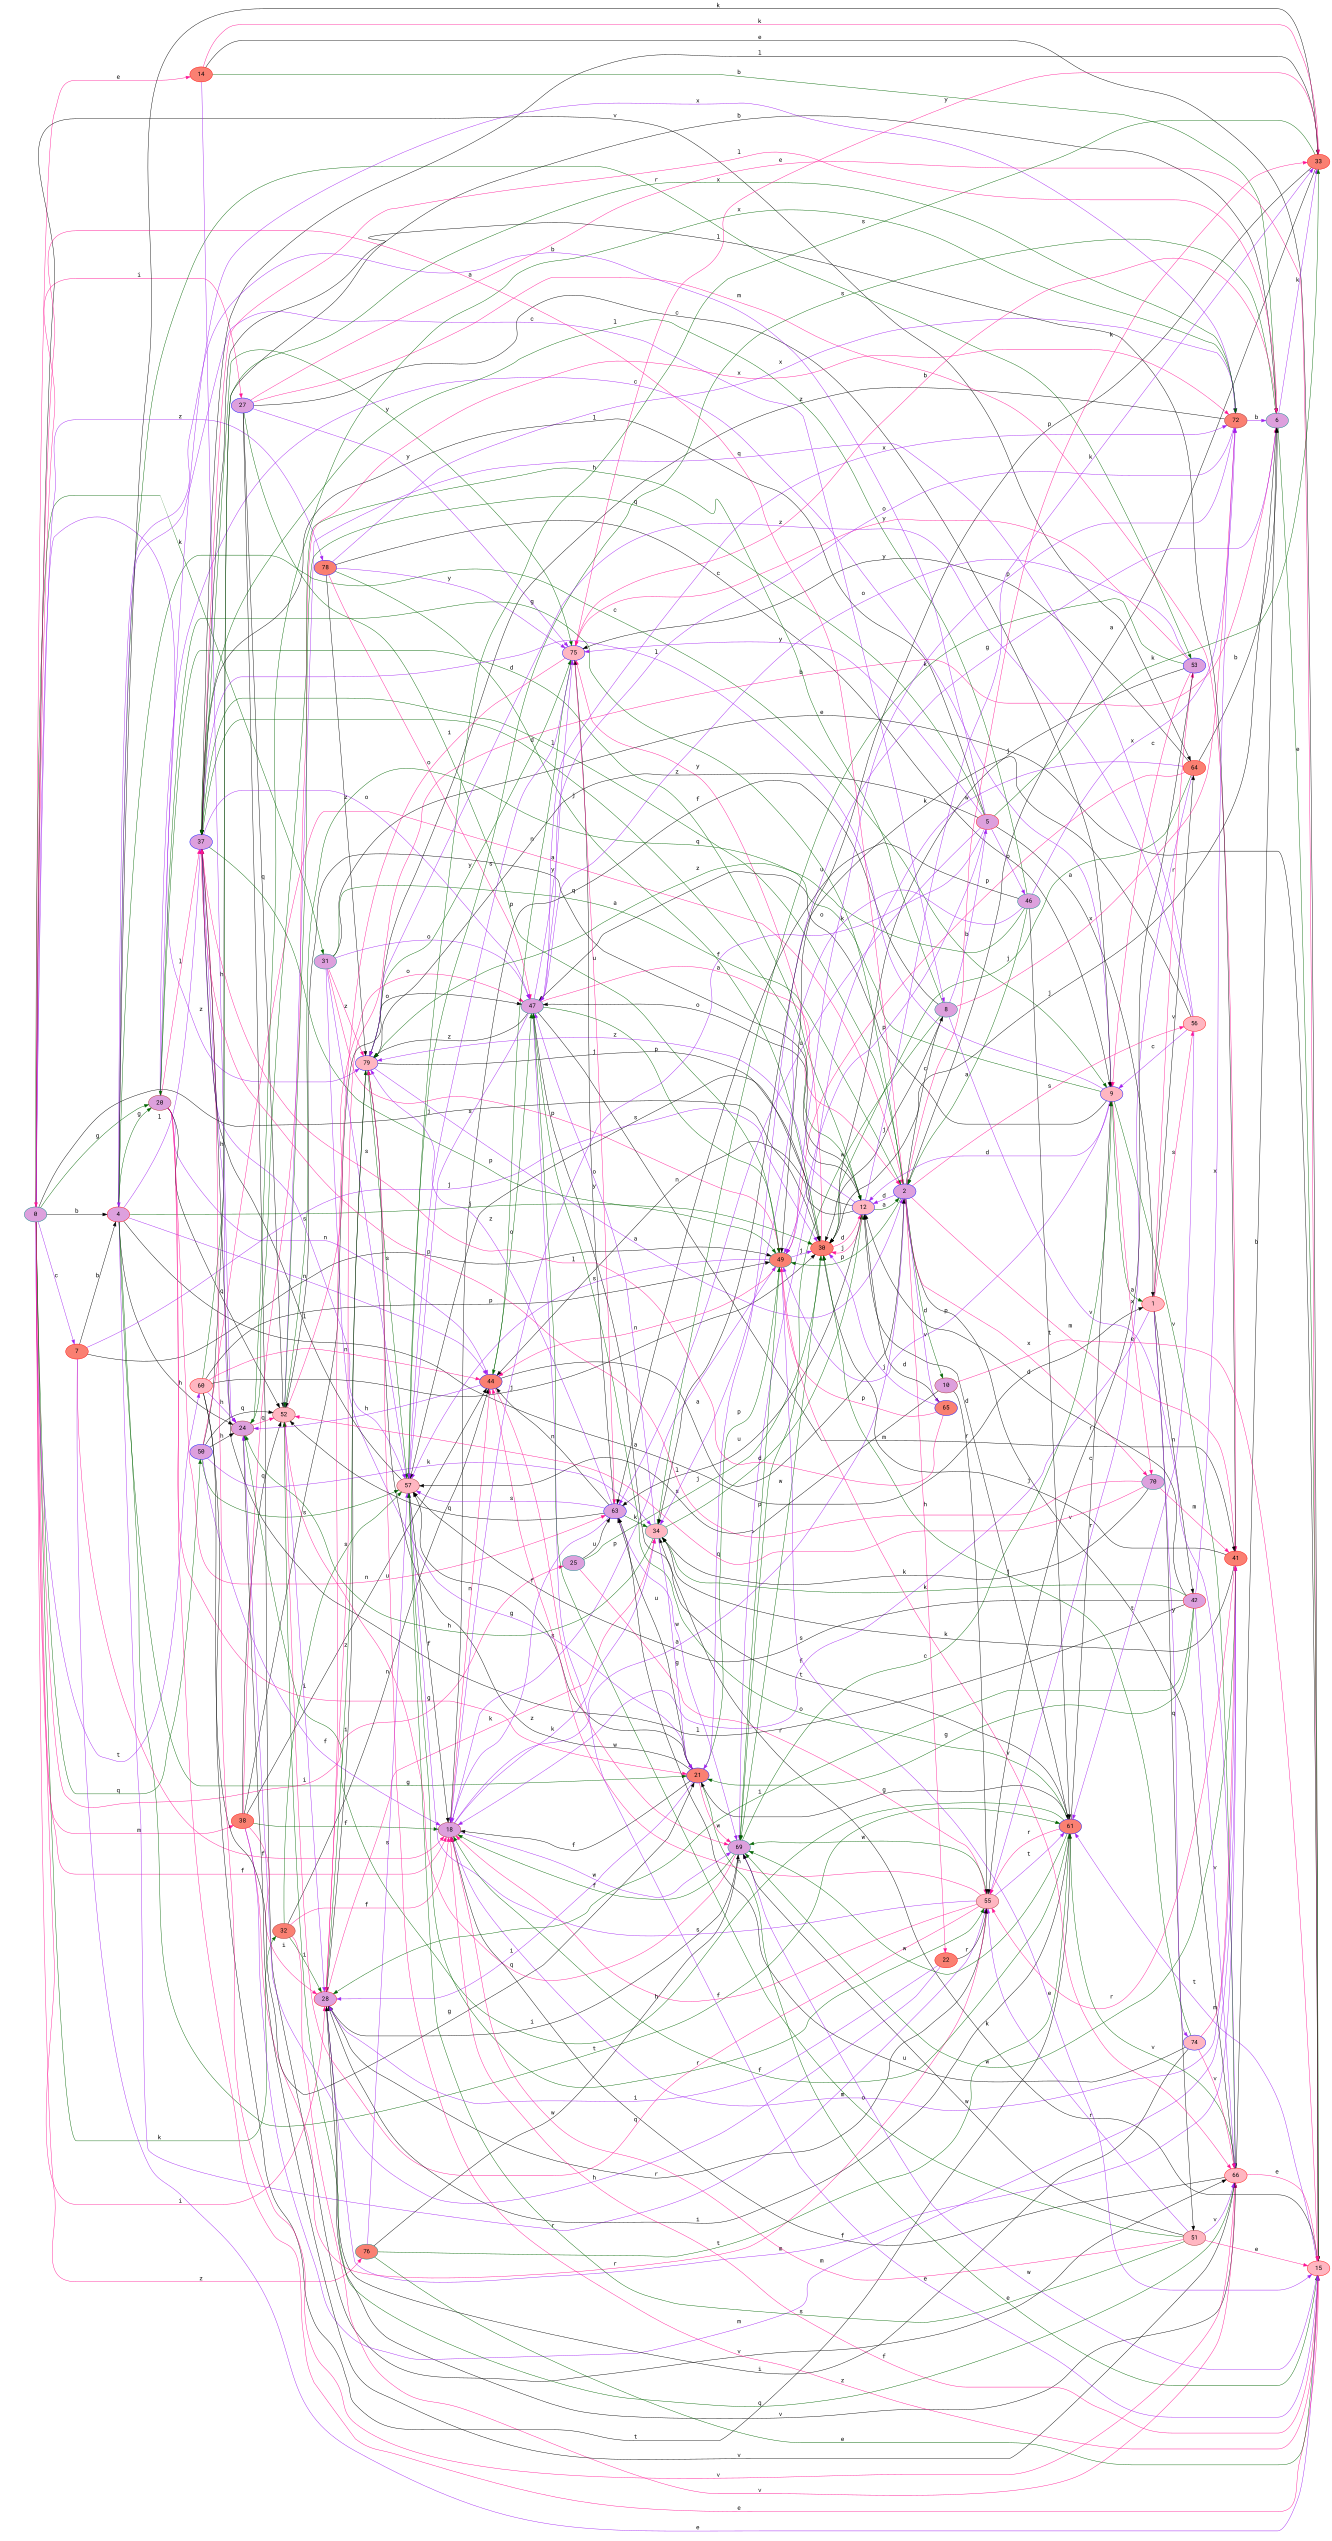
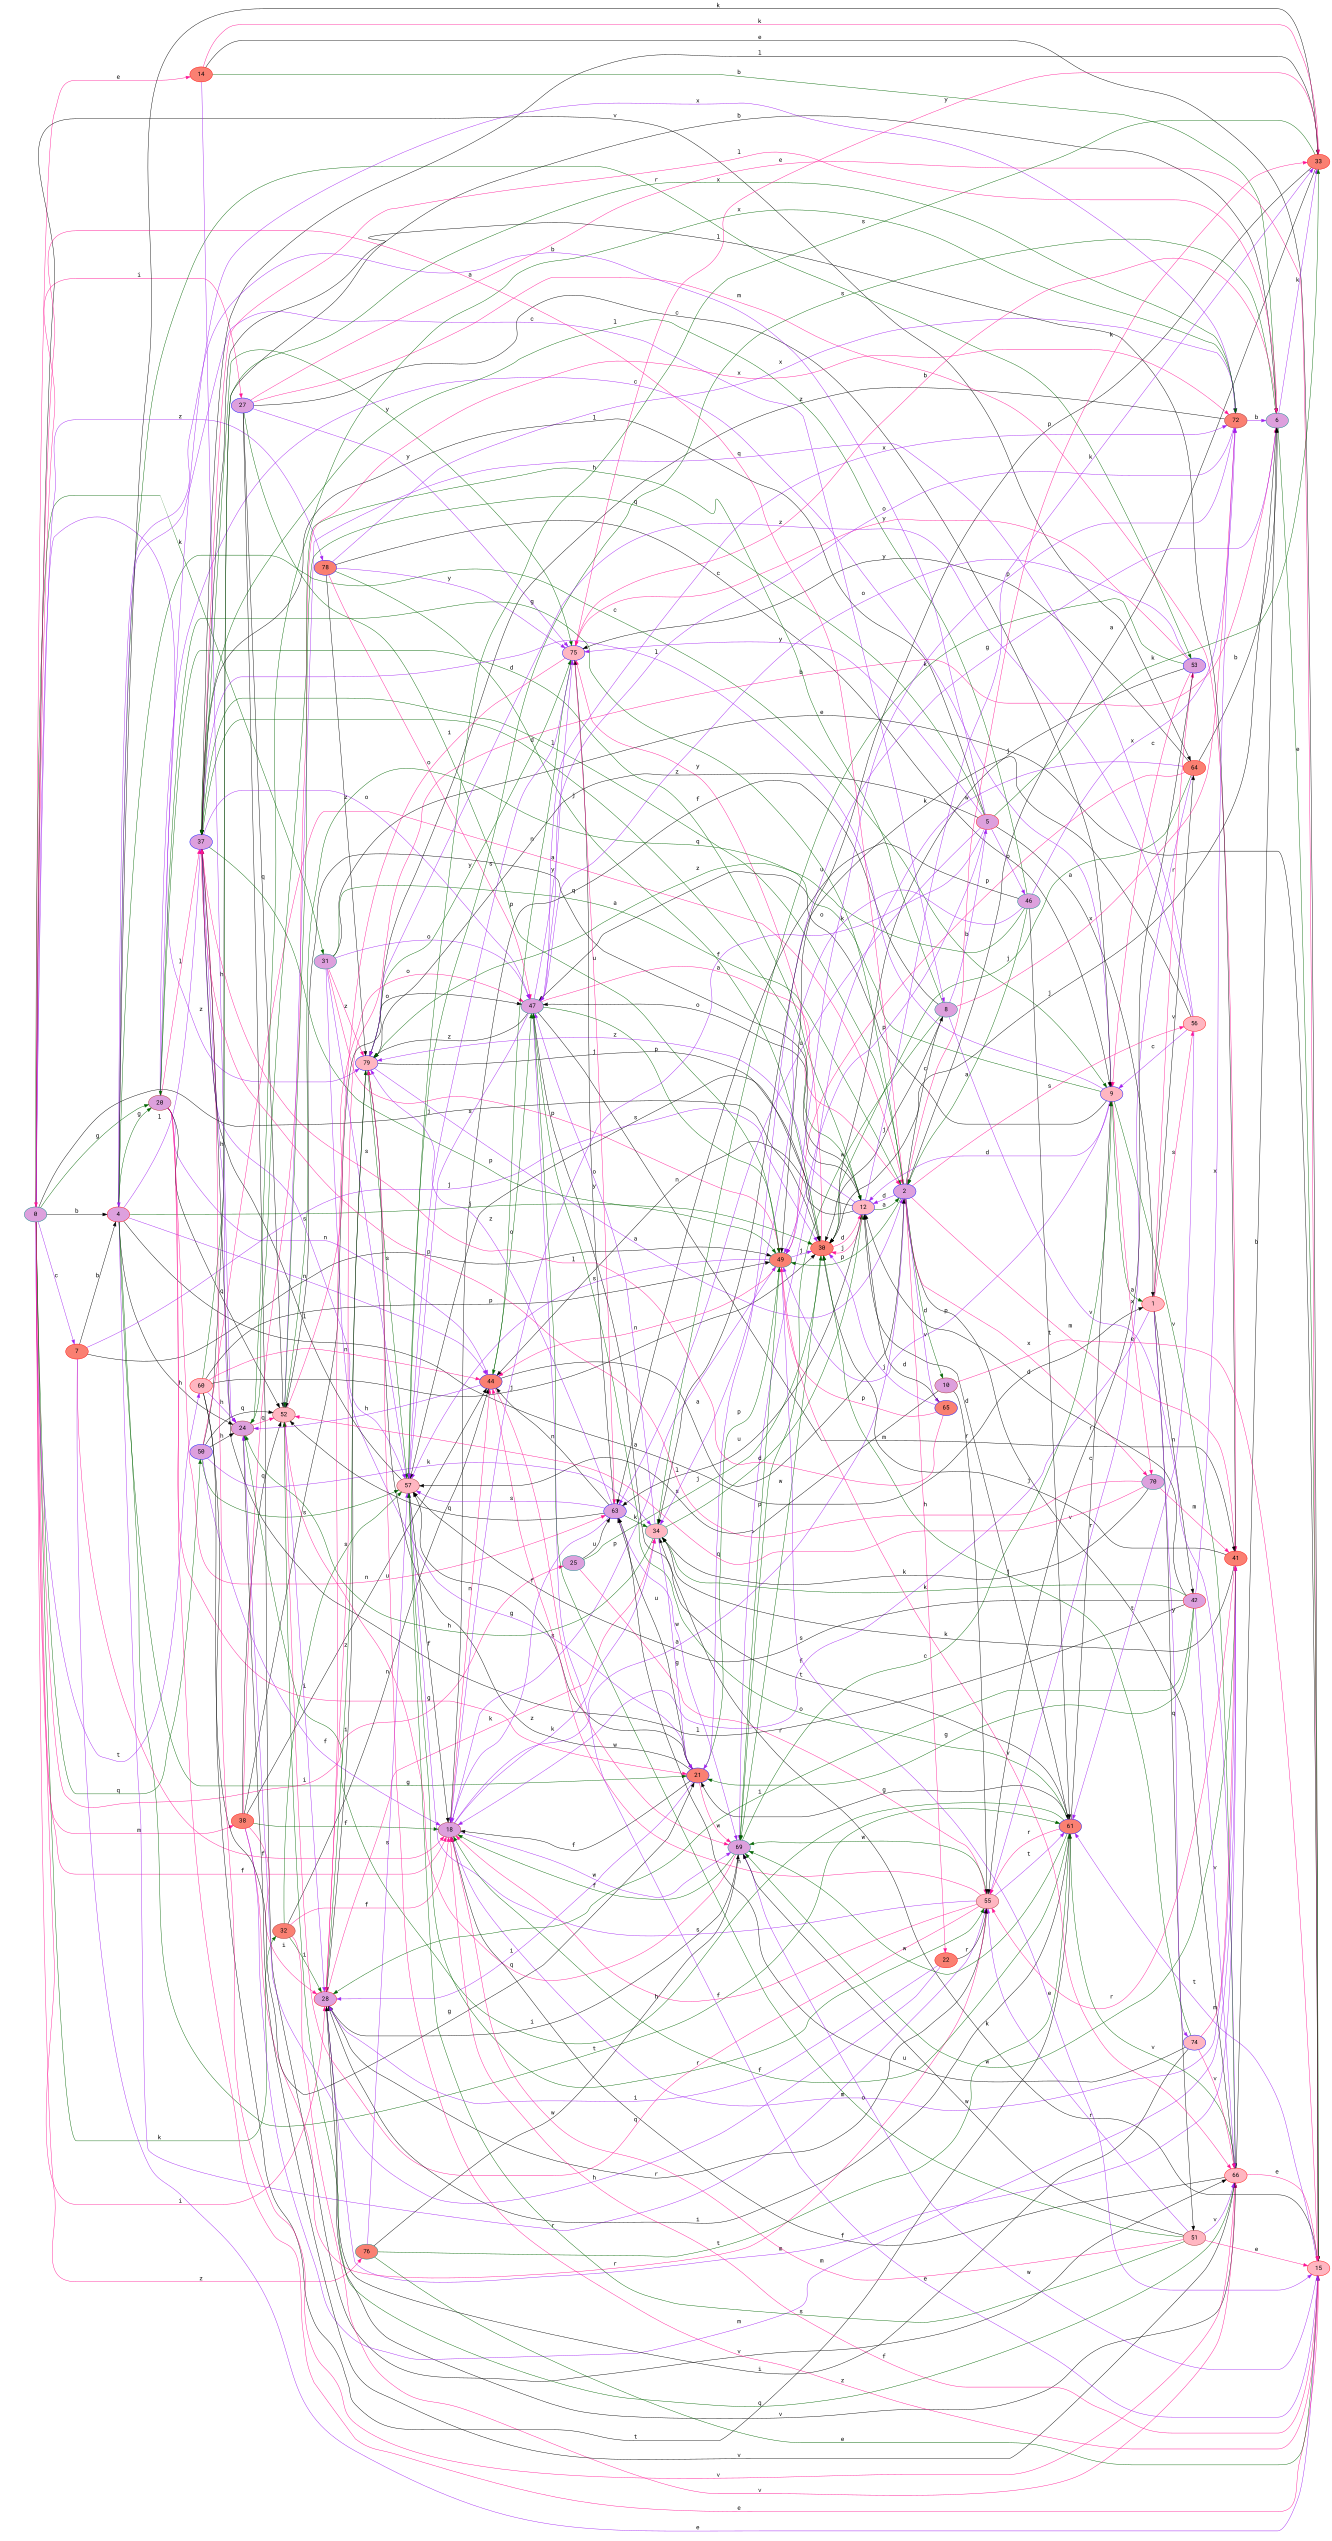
(927, 2233) -> none
